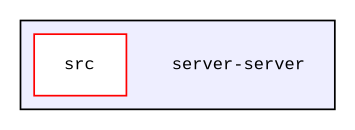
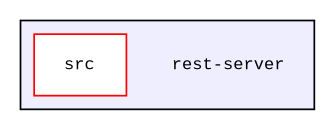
(239, 65) -> (229, 65)
